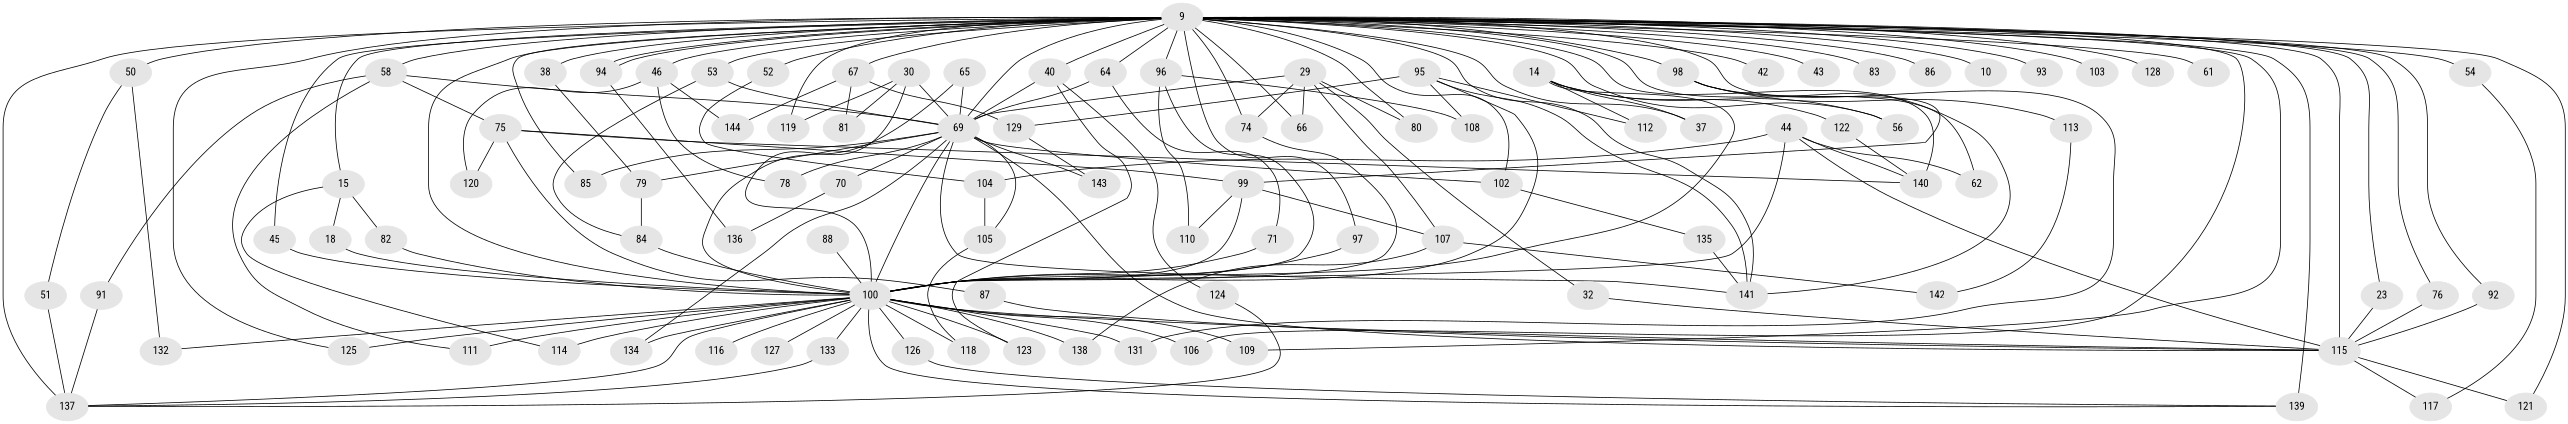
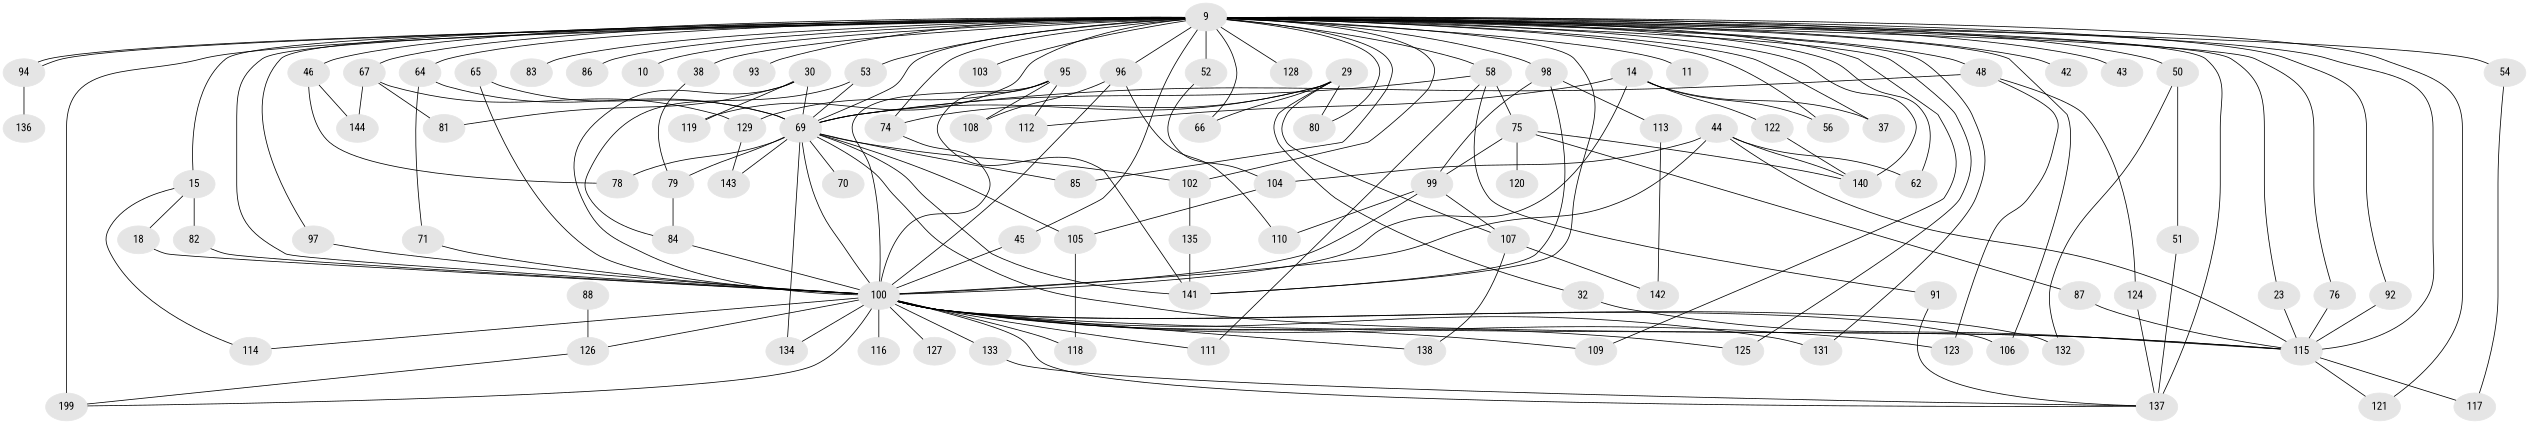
(1050, 73) -> (1981, 73)
(2209, 73) -> (1687, 73)
(507, 91) -> none
(786, 213) -> none
(849, 268) -> (588, 326)
(2297, 407) -> (67, 407)
